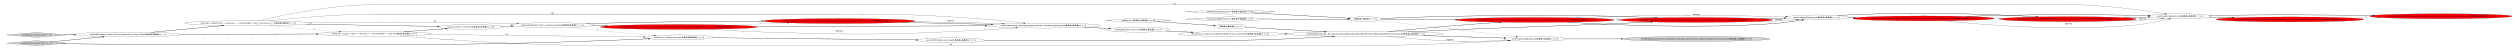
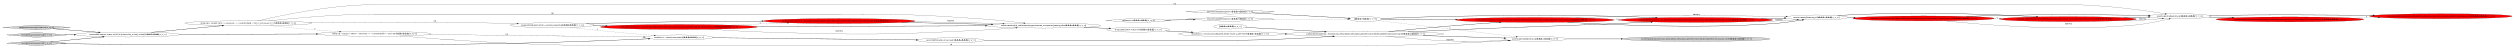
(1311, 19) -> (1311, 19)
(1185, 24) -> (1180, 20)
(471, 27) -> none
none -> (37, 28)
